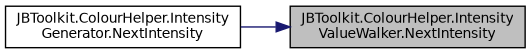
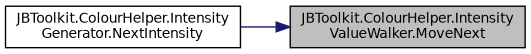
(408, 27) -> (408, 27)
